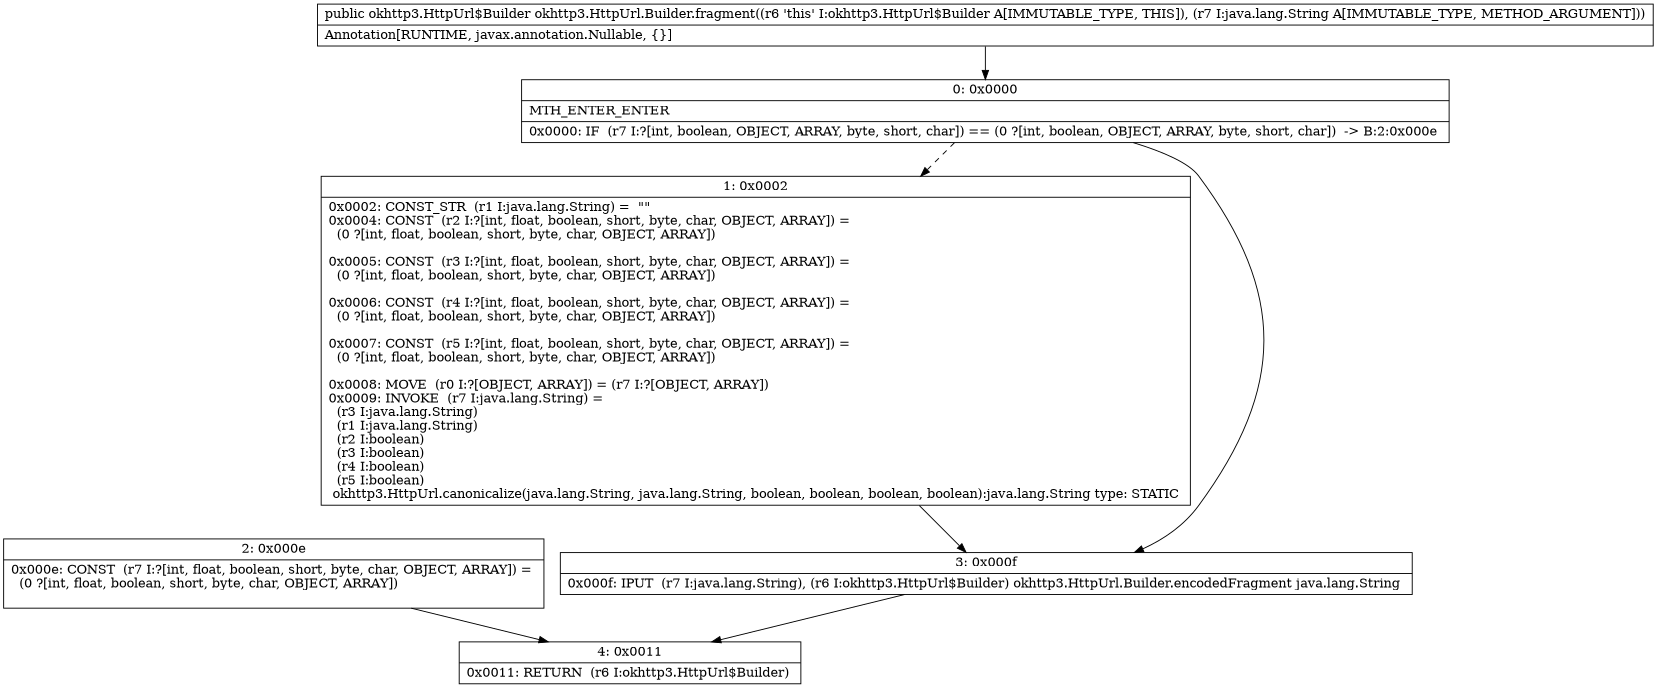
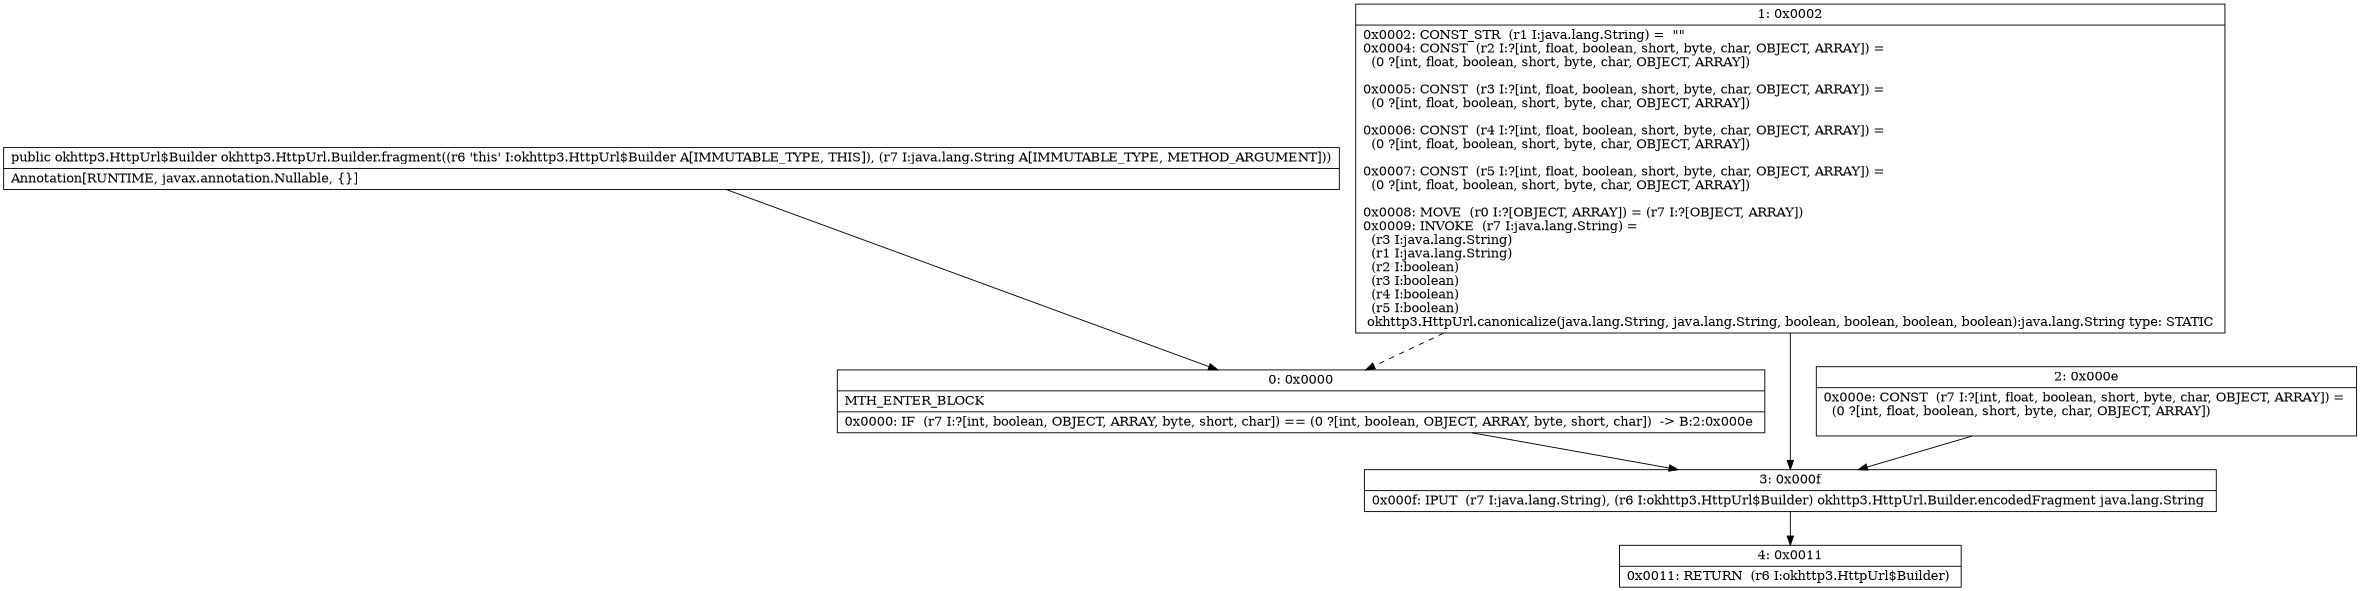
(599, 111) -> (915, 401)
(941, 156) -> (1409, 350)
(475, 624) -> (1920, 452)
